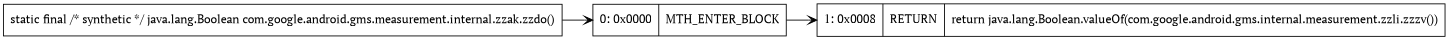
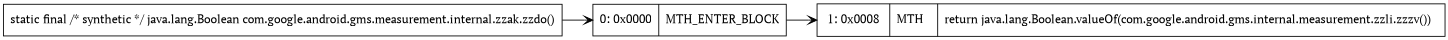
(914, 20) -> (910, 20)
